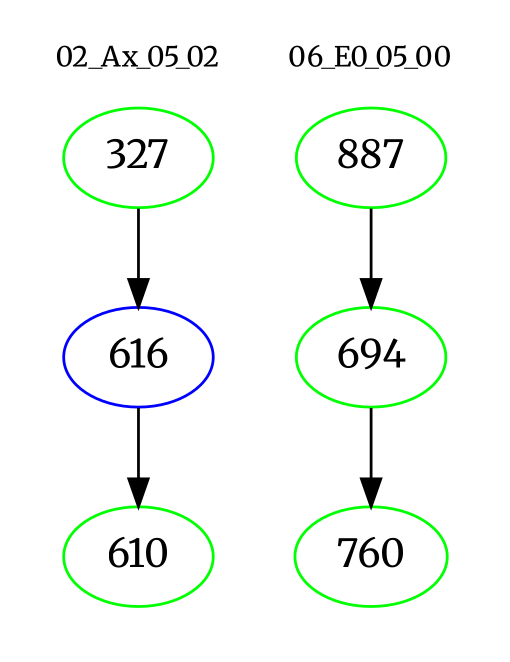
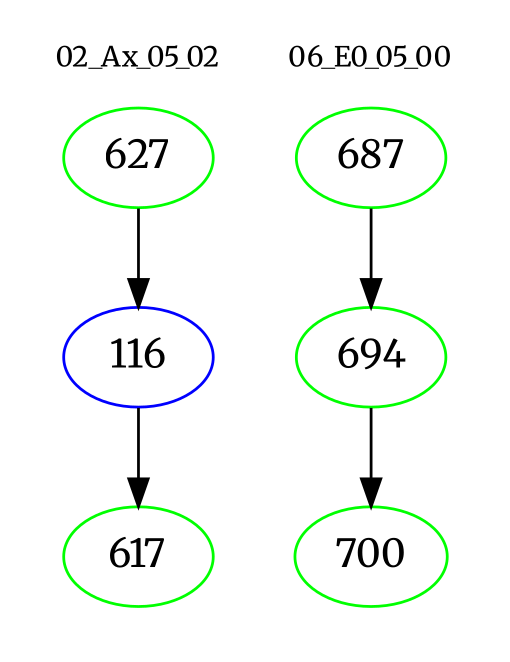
(138, 158) -> (138, 158)
(371, 158) -> (371, 158)
(138, 357) -> (138, 357)
(138, 557) -> (138, 557)
(371, 557) -> (371, 557)
